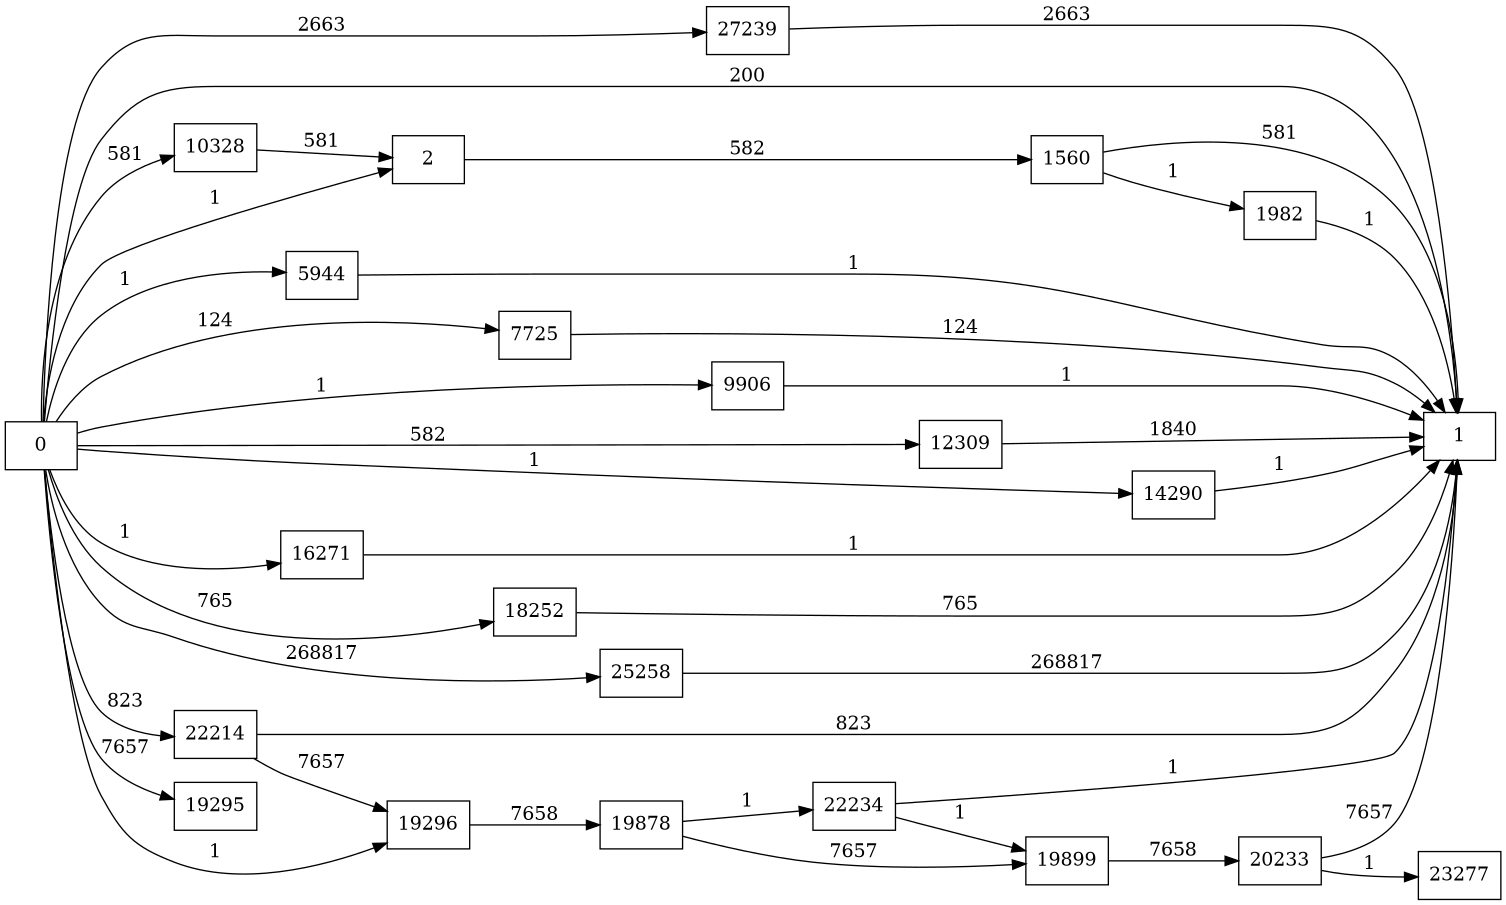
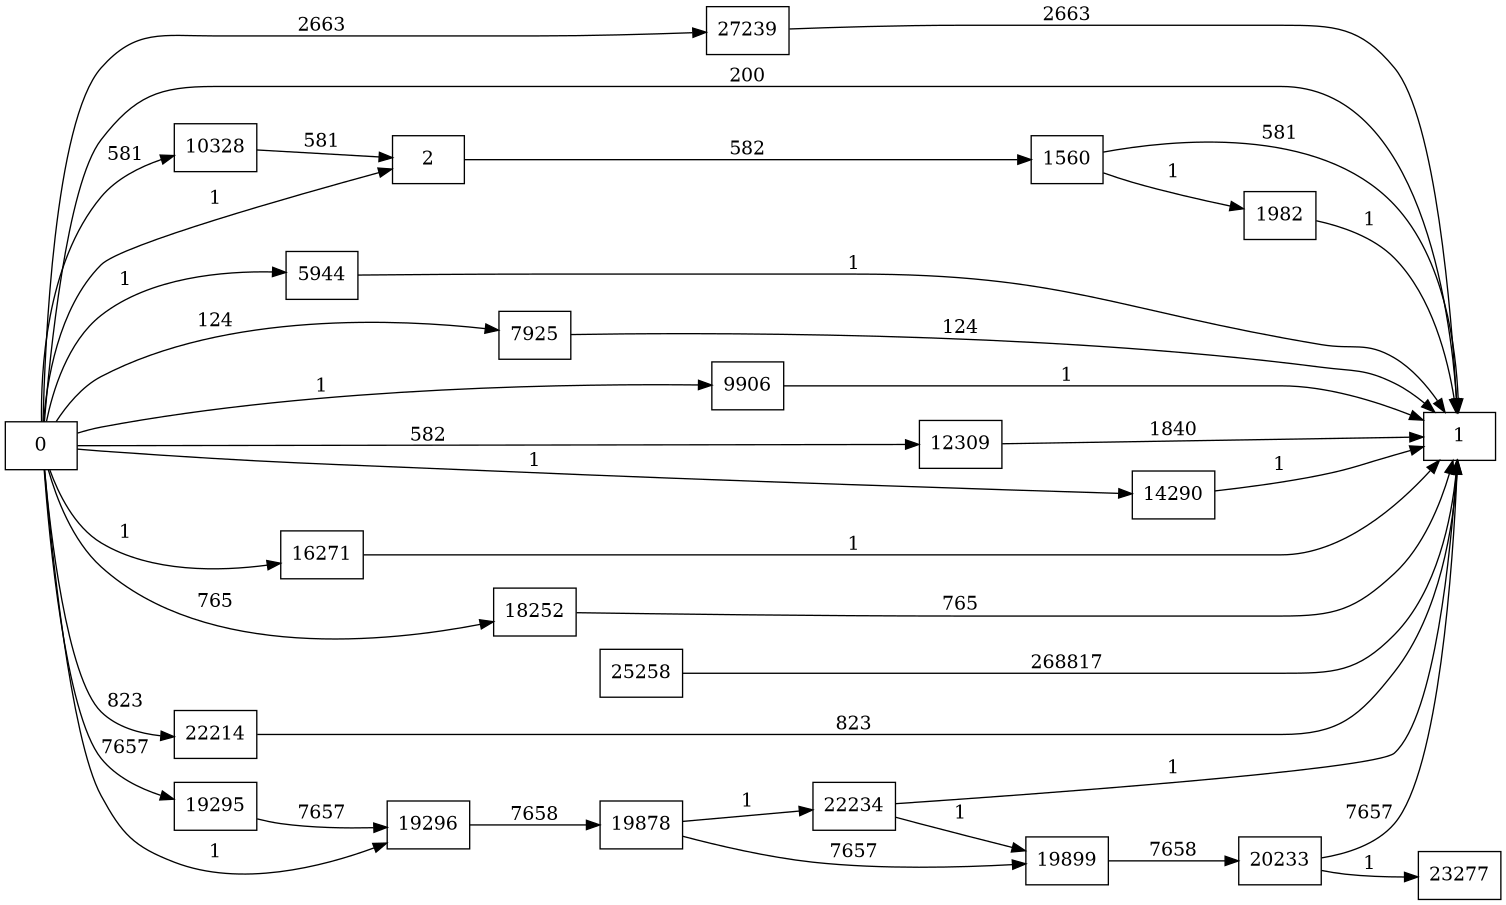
(535, 335) -> (535, 335)
(265, 661) -> none
(313, 785) -> (315, 827)
